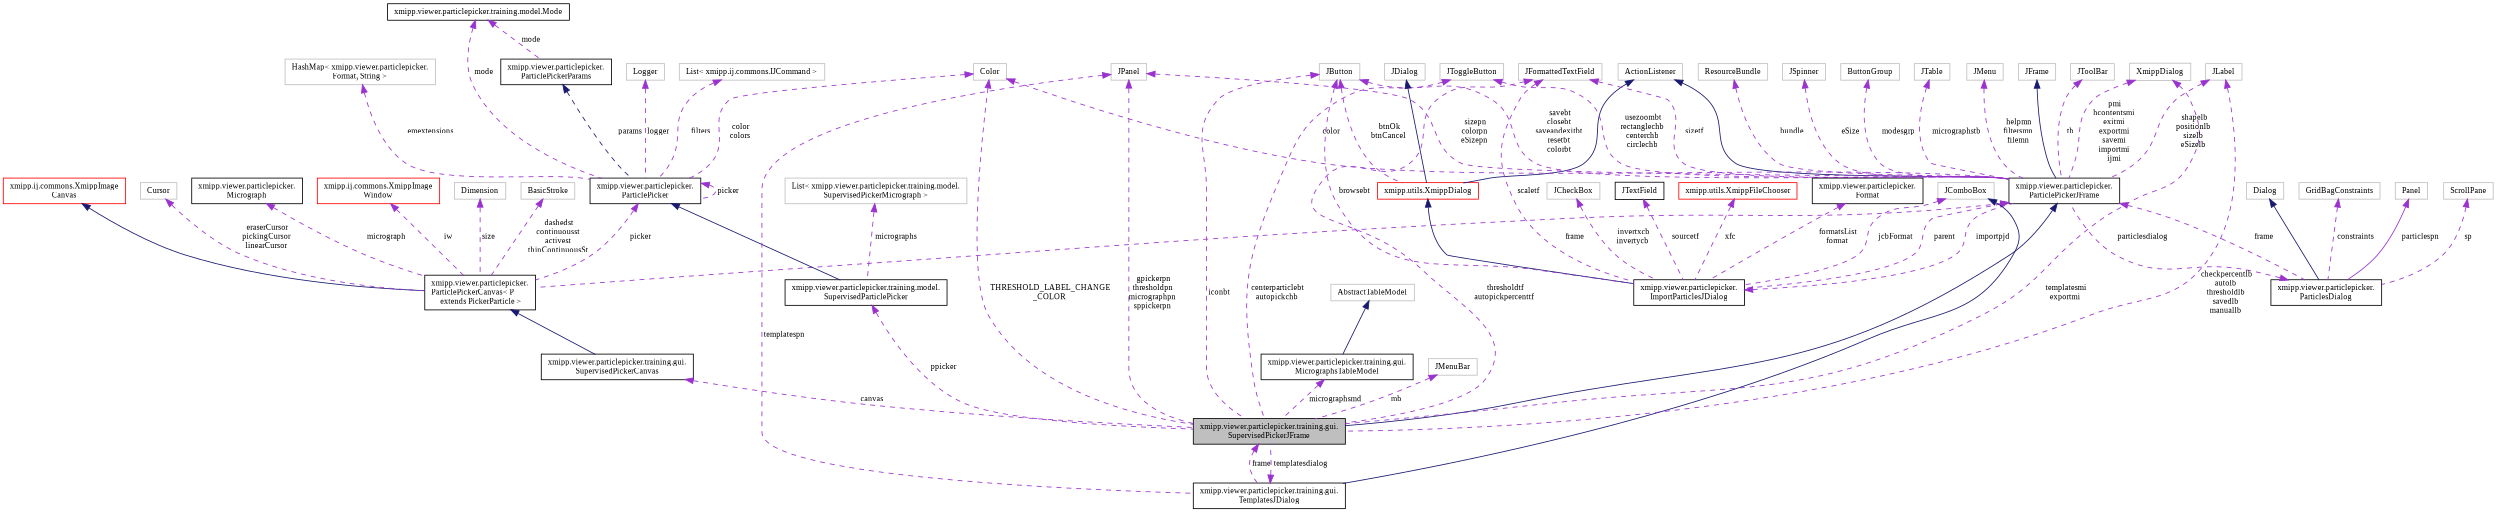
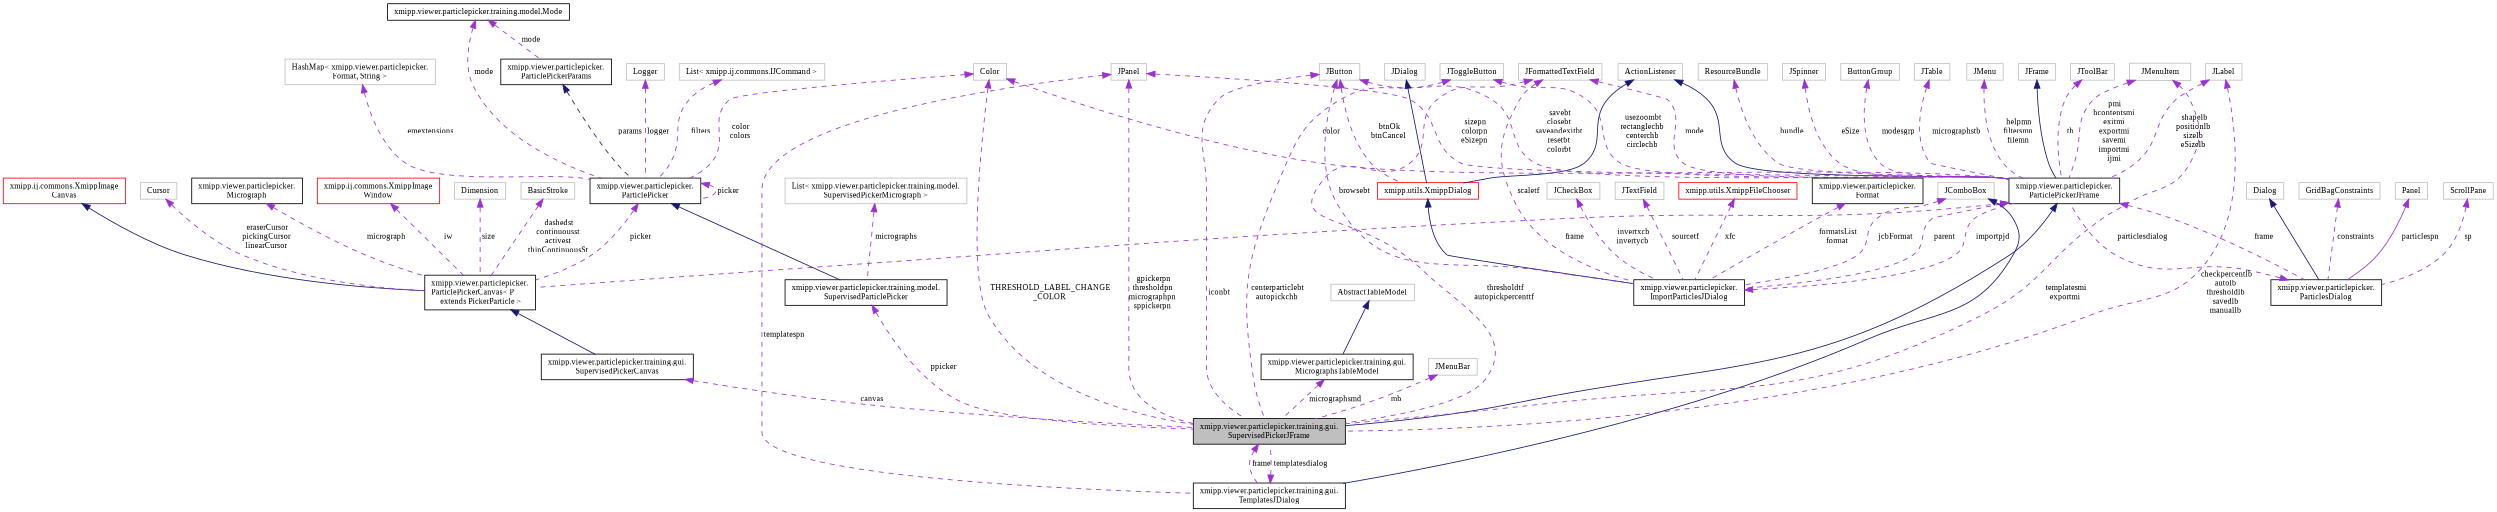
(2160, 72) -> (2160, 72)
(1694, 131) -> (1694, 131)
(1640, 191) -> (1640, 191)
